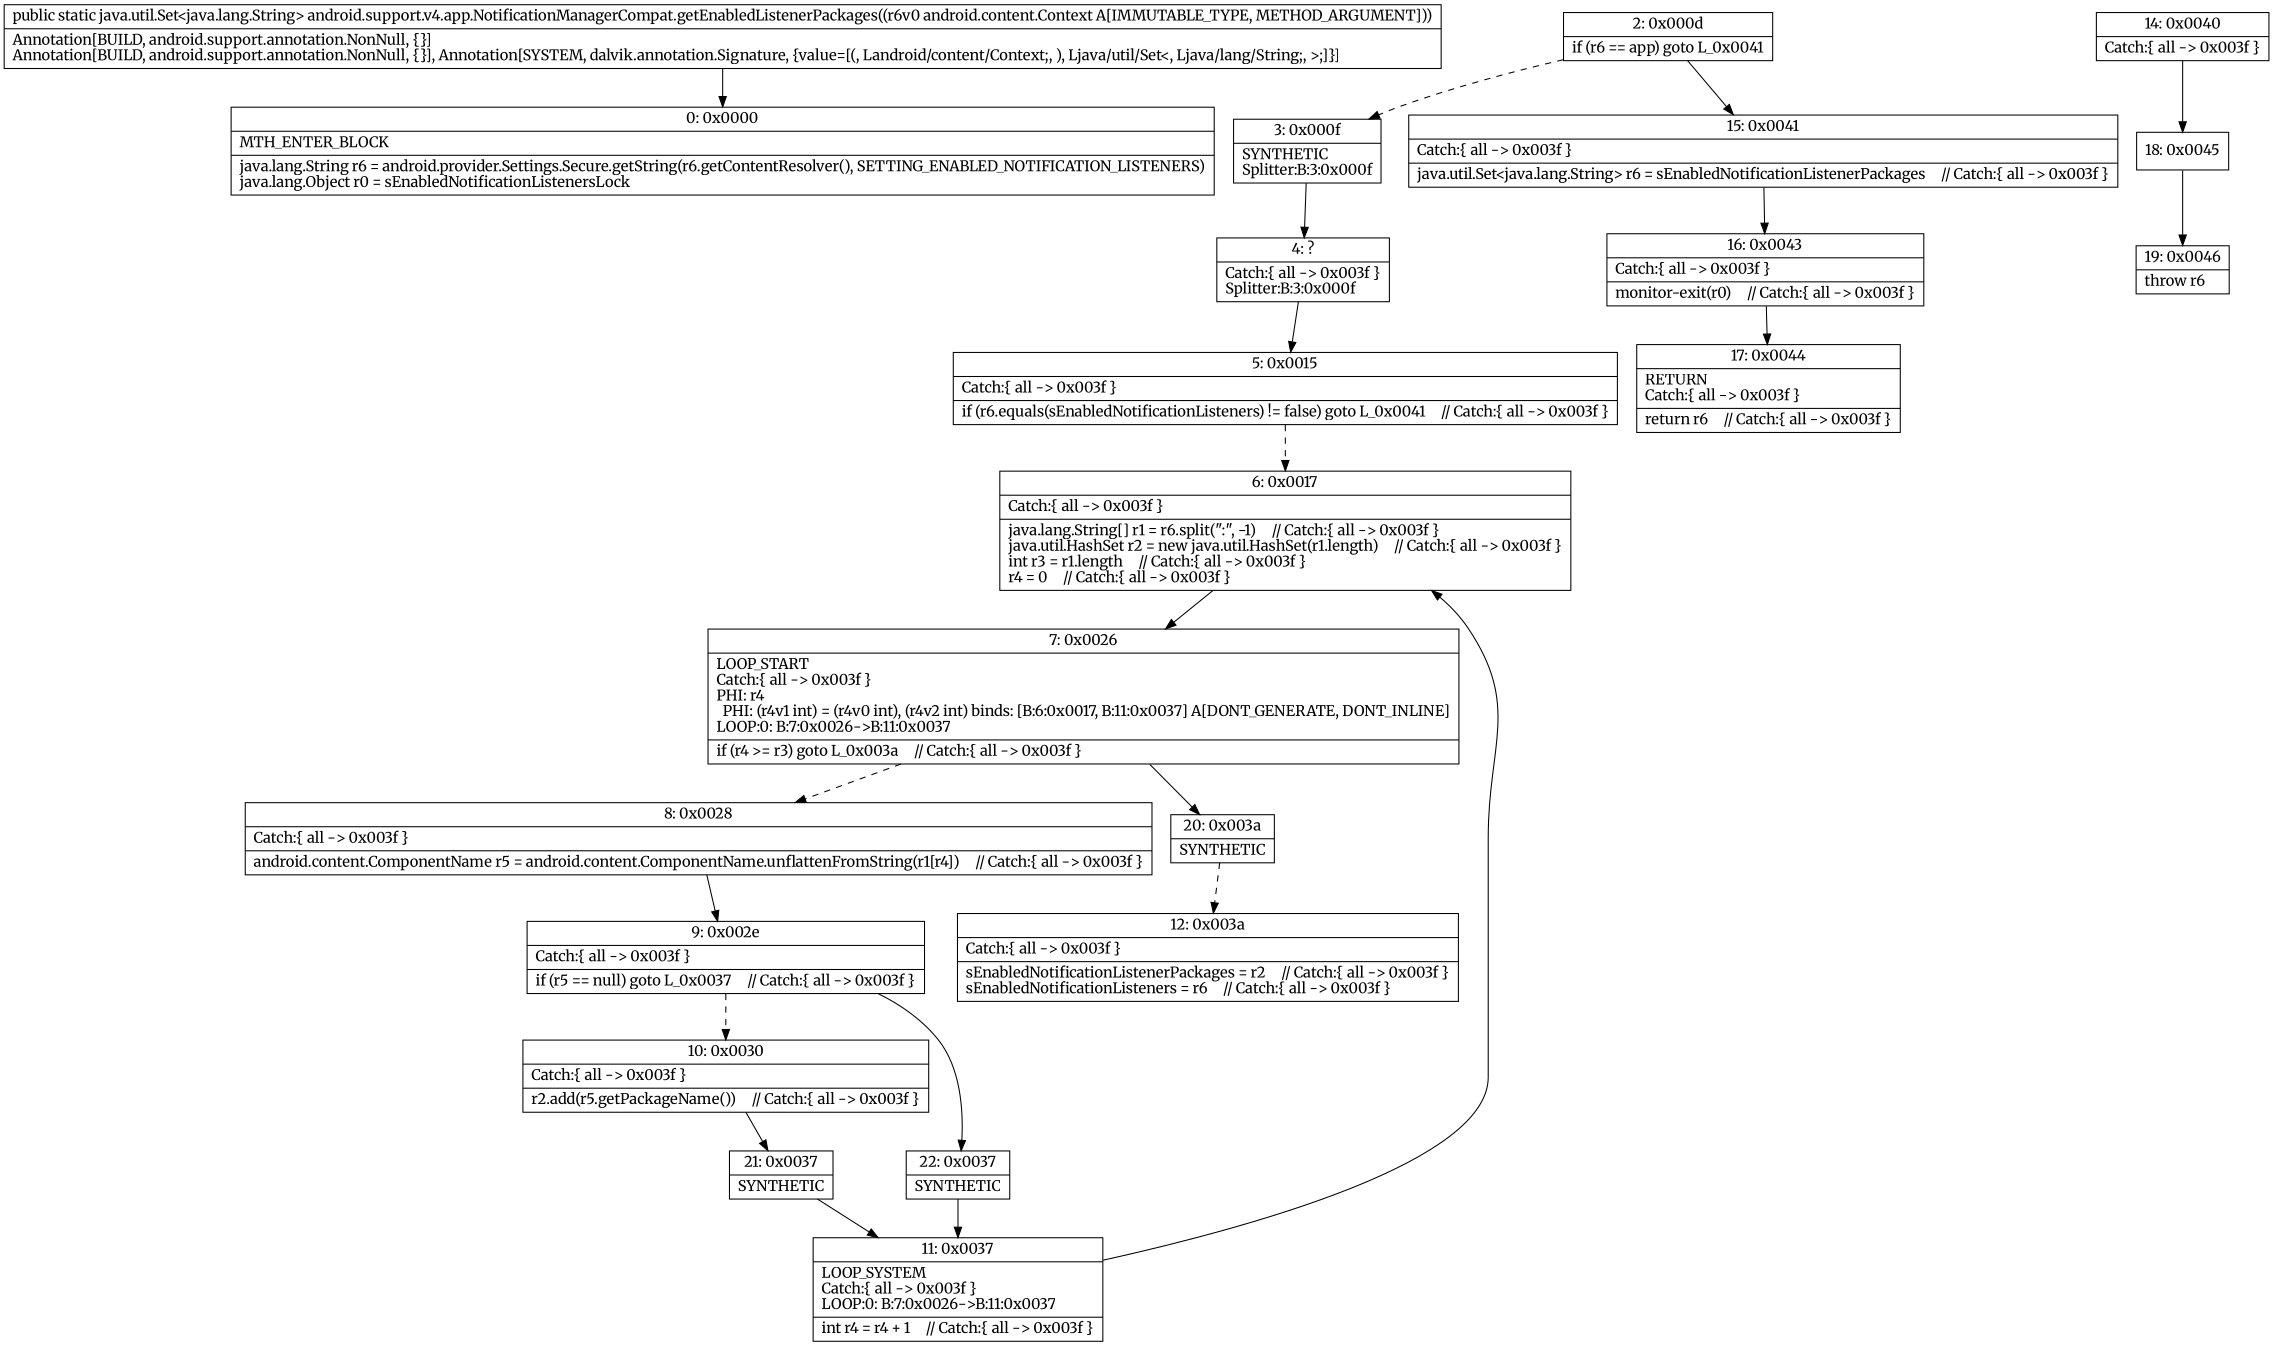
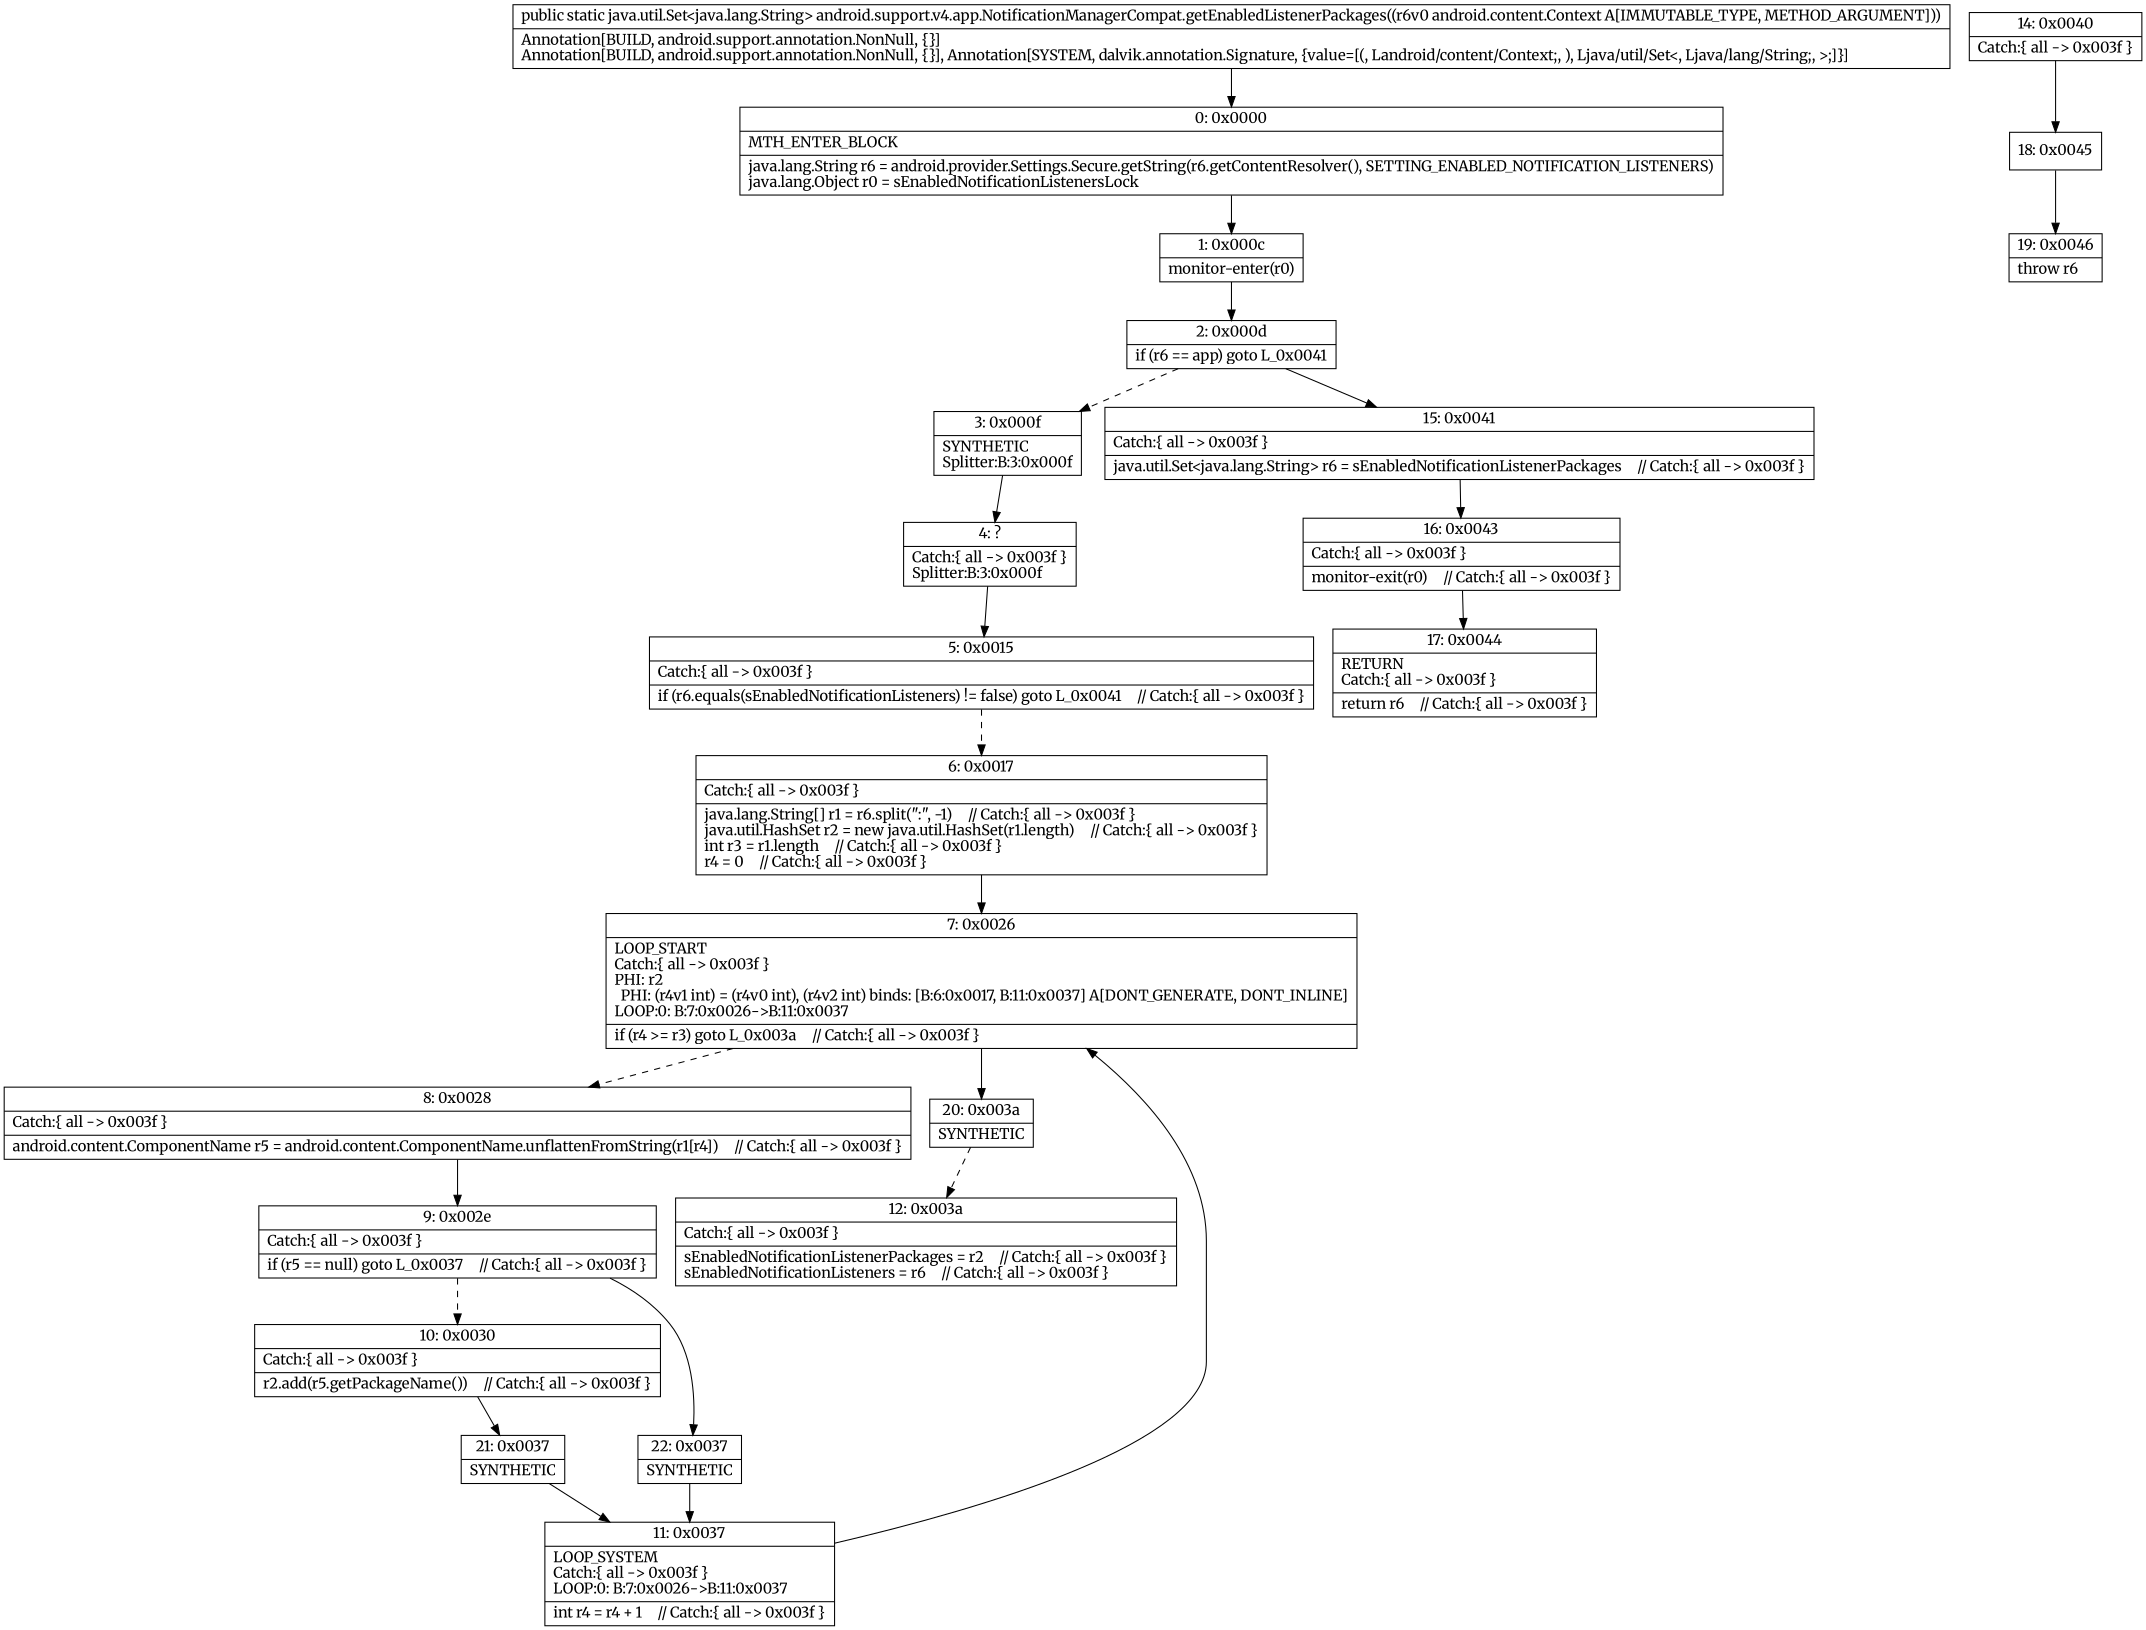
none -> (1231, 258)
(742, 696) -> (641, 980)
(1488, 1050) -> (1189, 1399)
